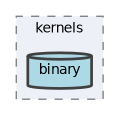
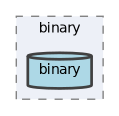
(60, 29) -> (60, 29)
